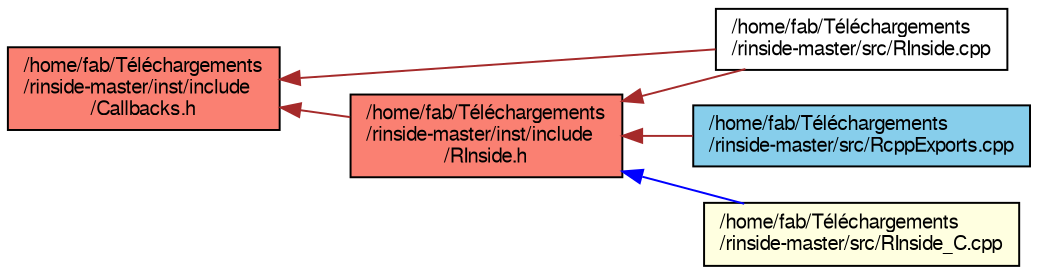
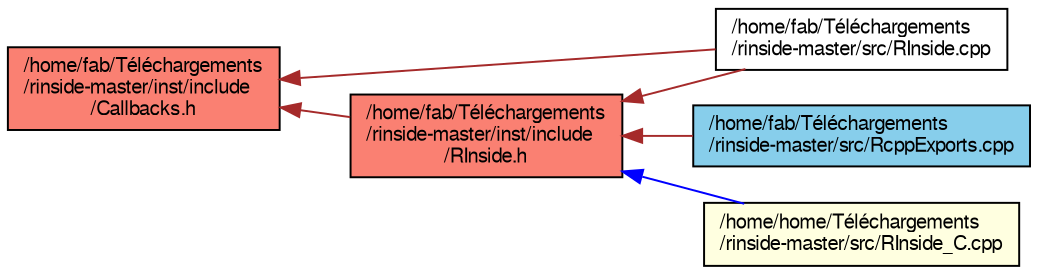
(862, 234) -> (862, 234)
